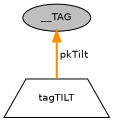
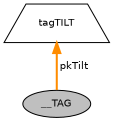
(57, 60) -> (57, 72)
